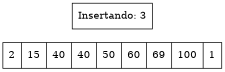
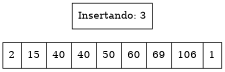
(187, 55) -> (187, 55)
